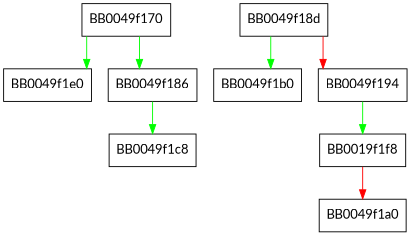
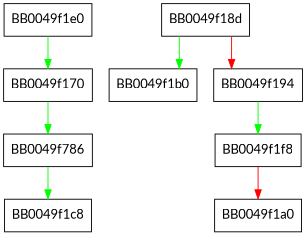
(87, 48) -> (48, 48)
(153, 85) -> (48, 150)
(363, 150) -> (258, 150)
